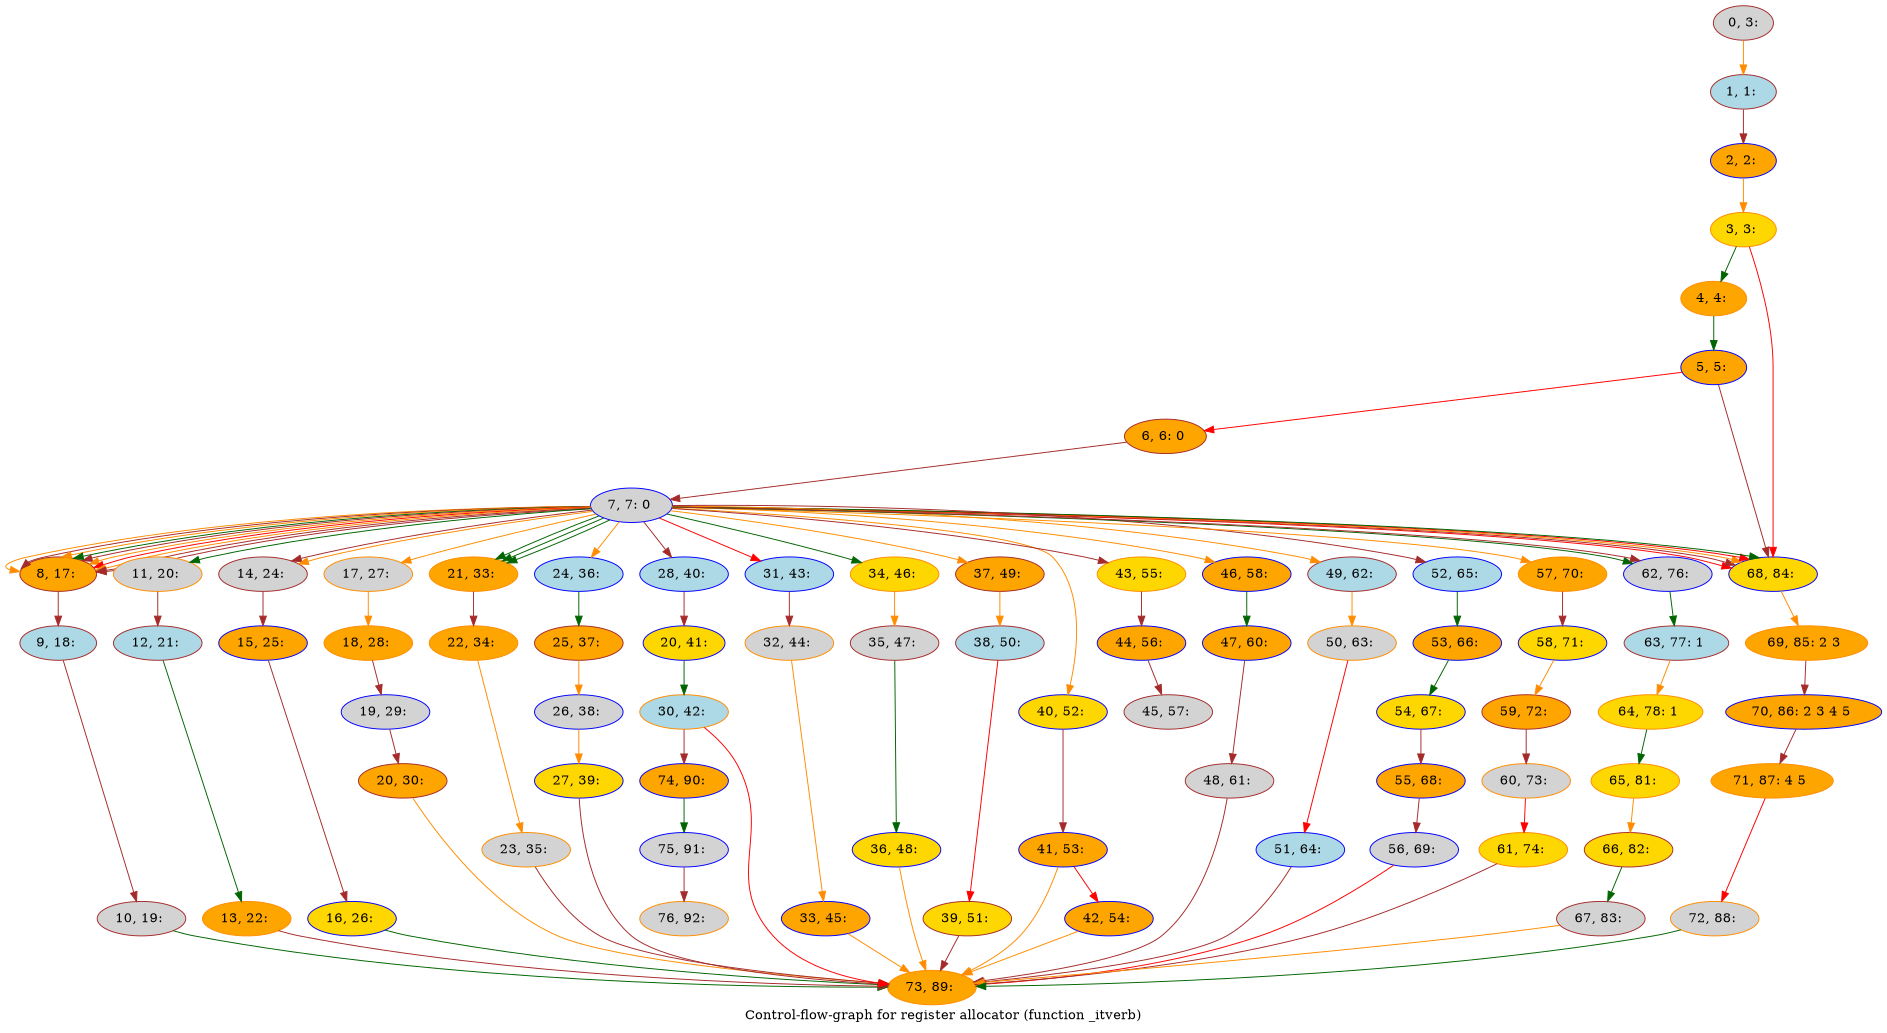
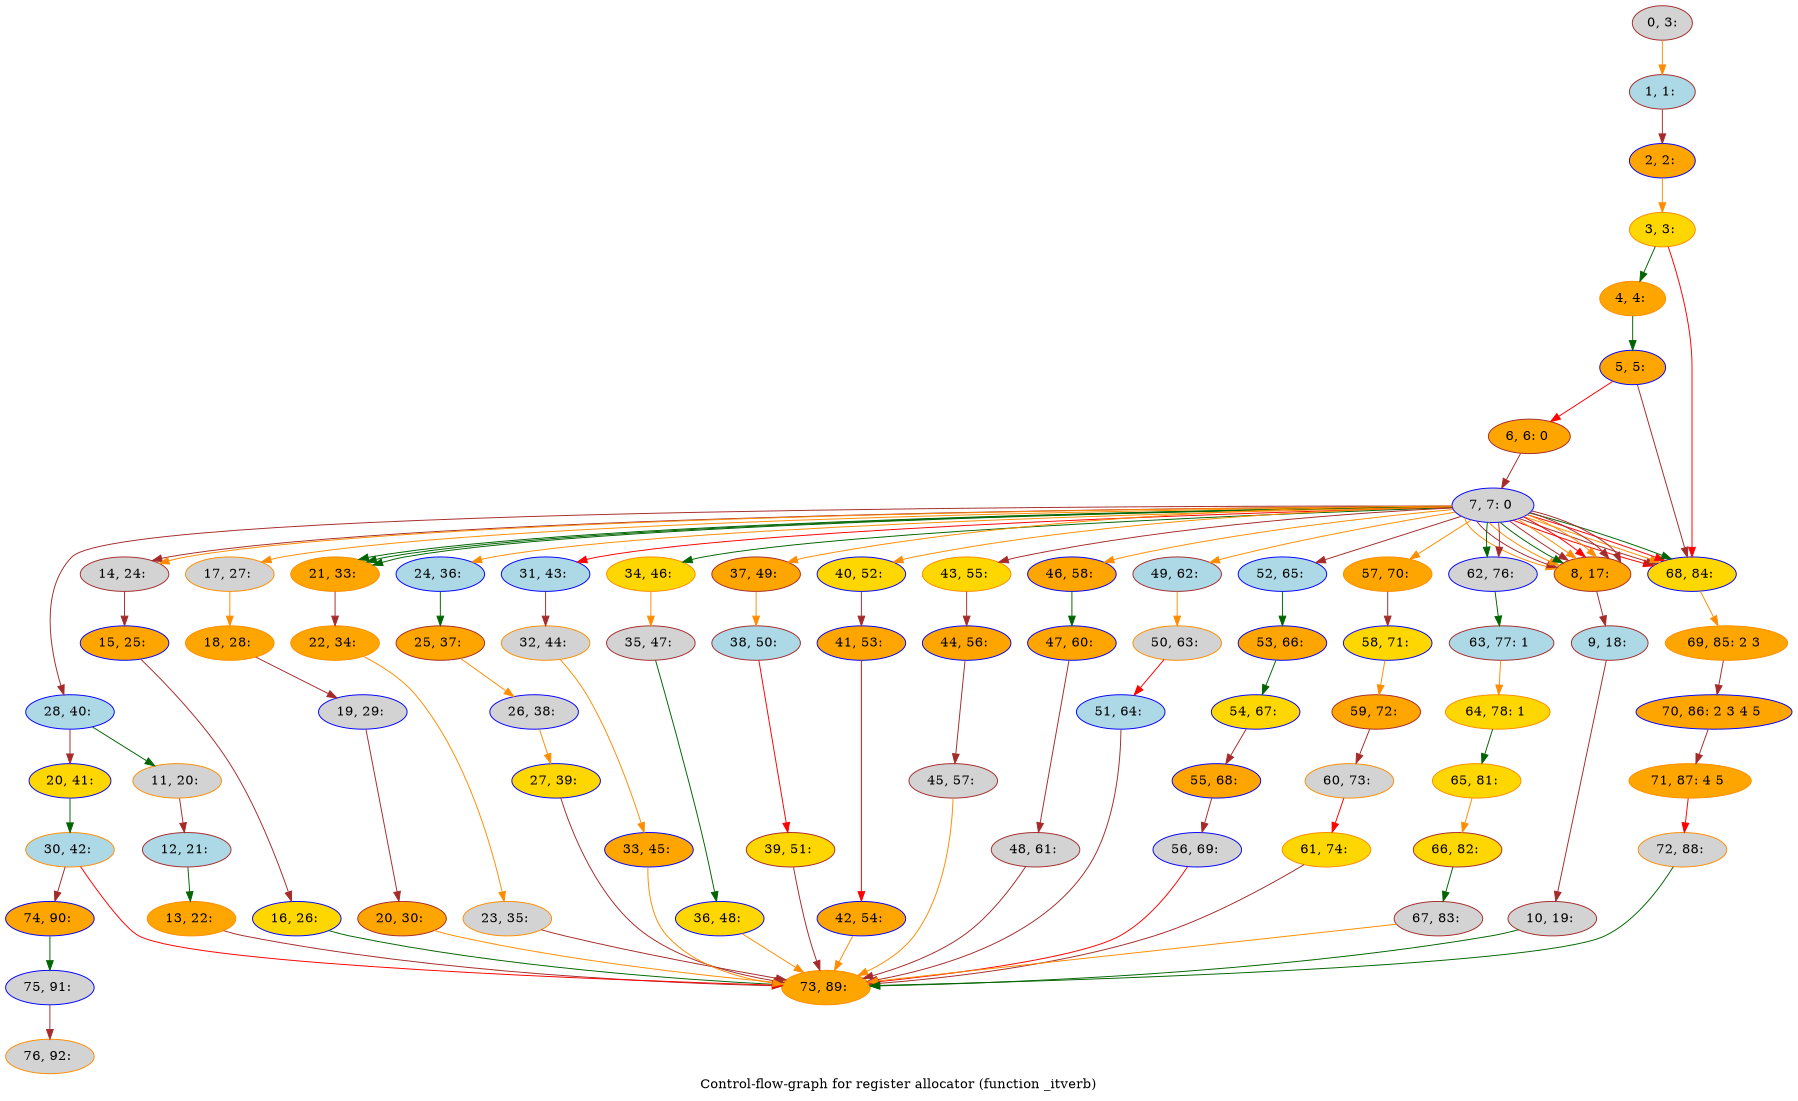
(394, 527) -> (119, 744)
(1026, 929) -> (934, 898)
